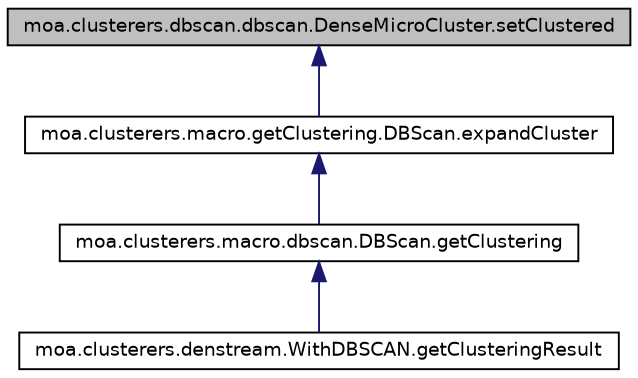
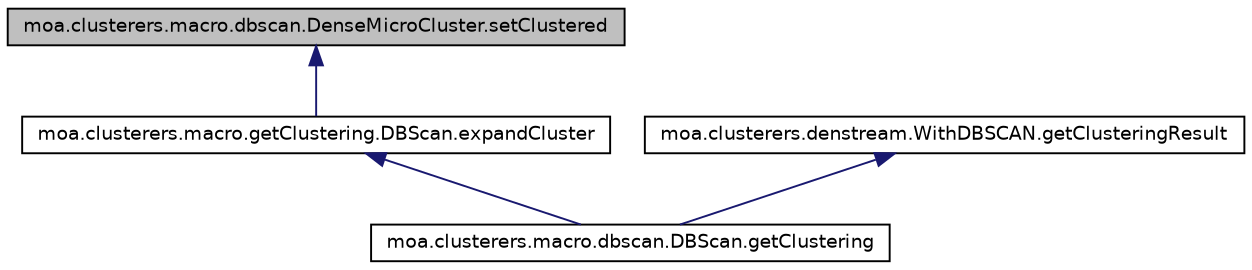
(319, 27) -> (316, 27)
(319, 307) -> (778, 192)
